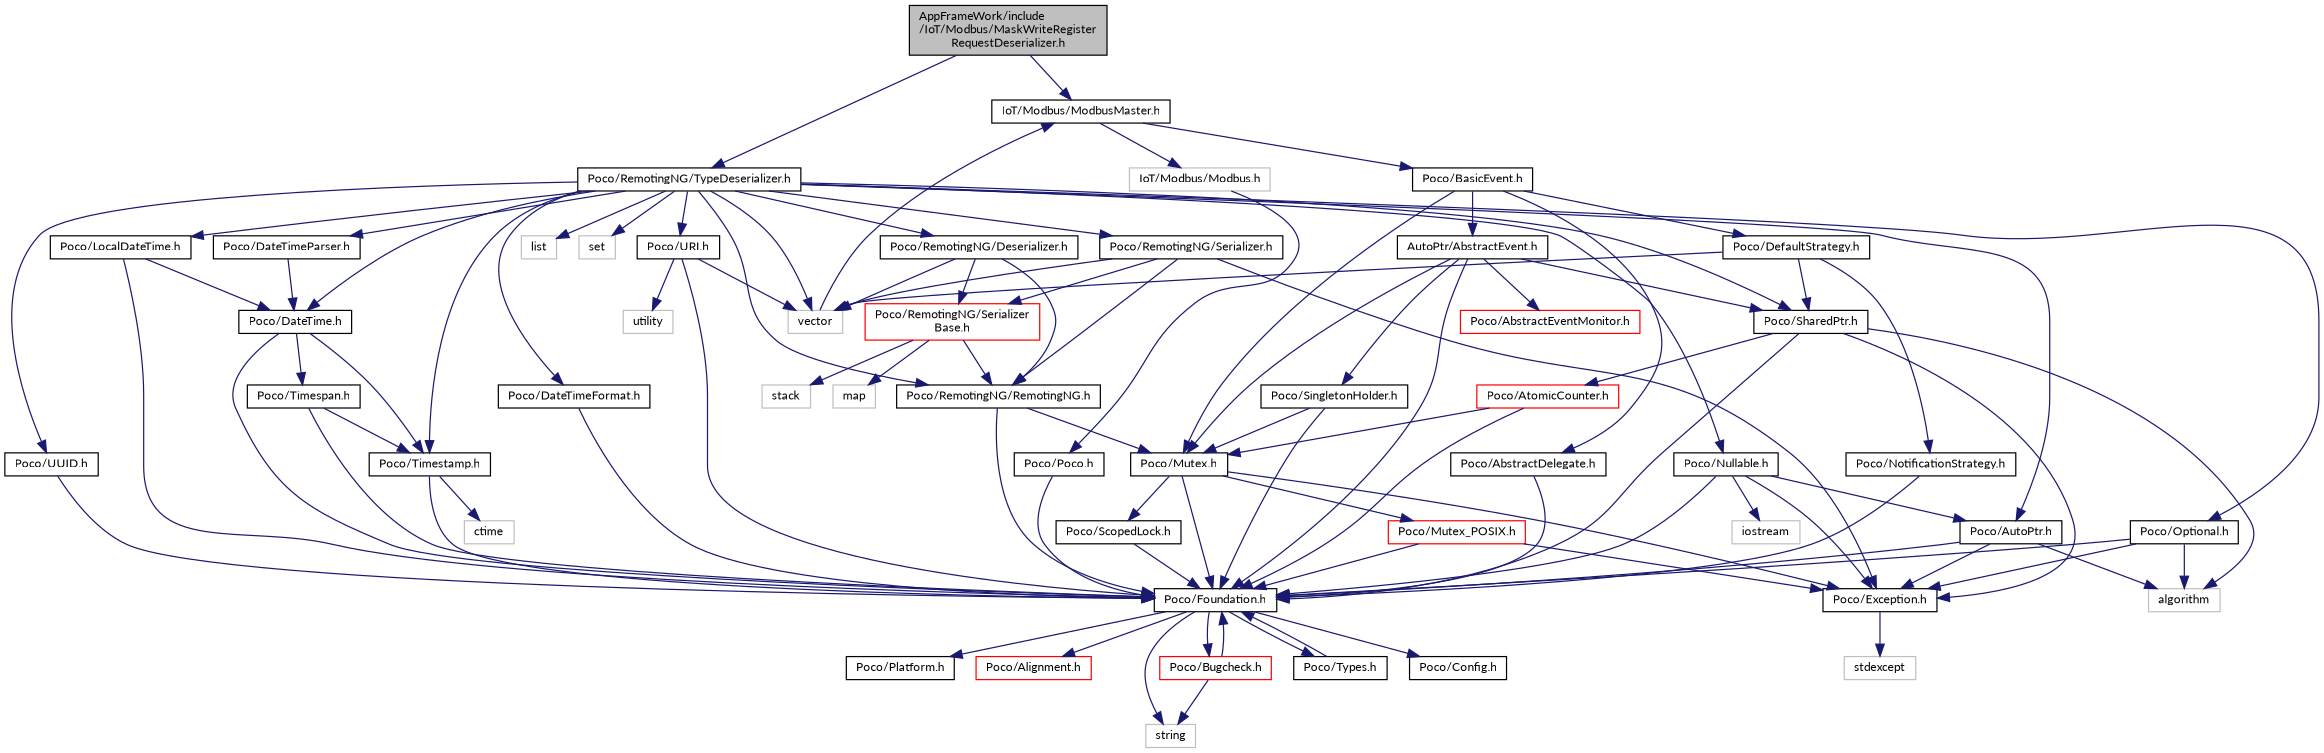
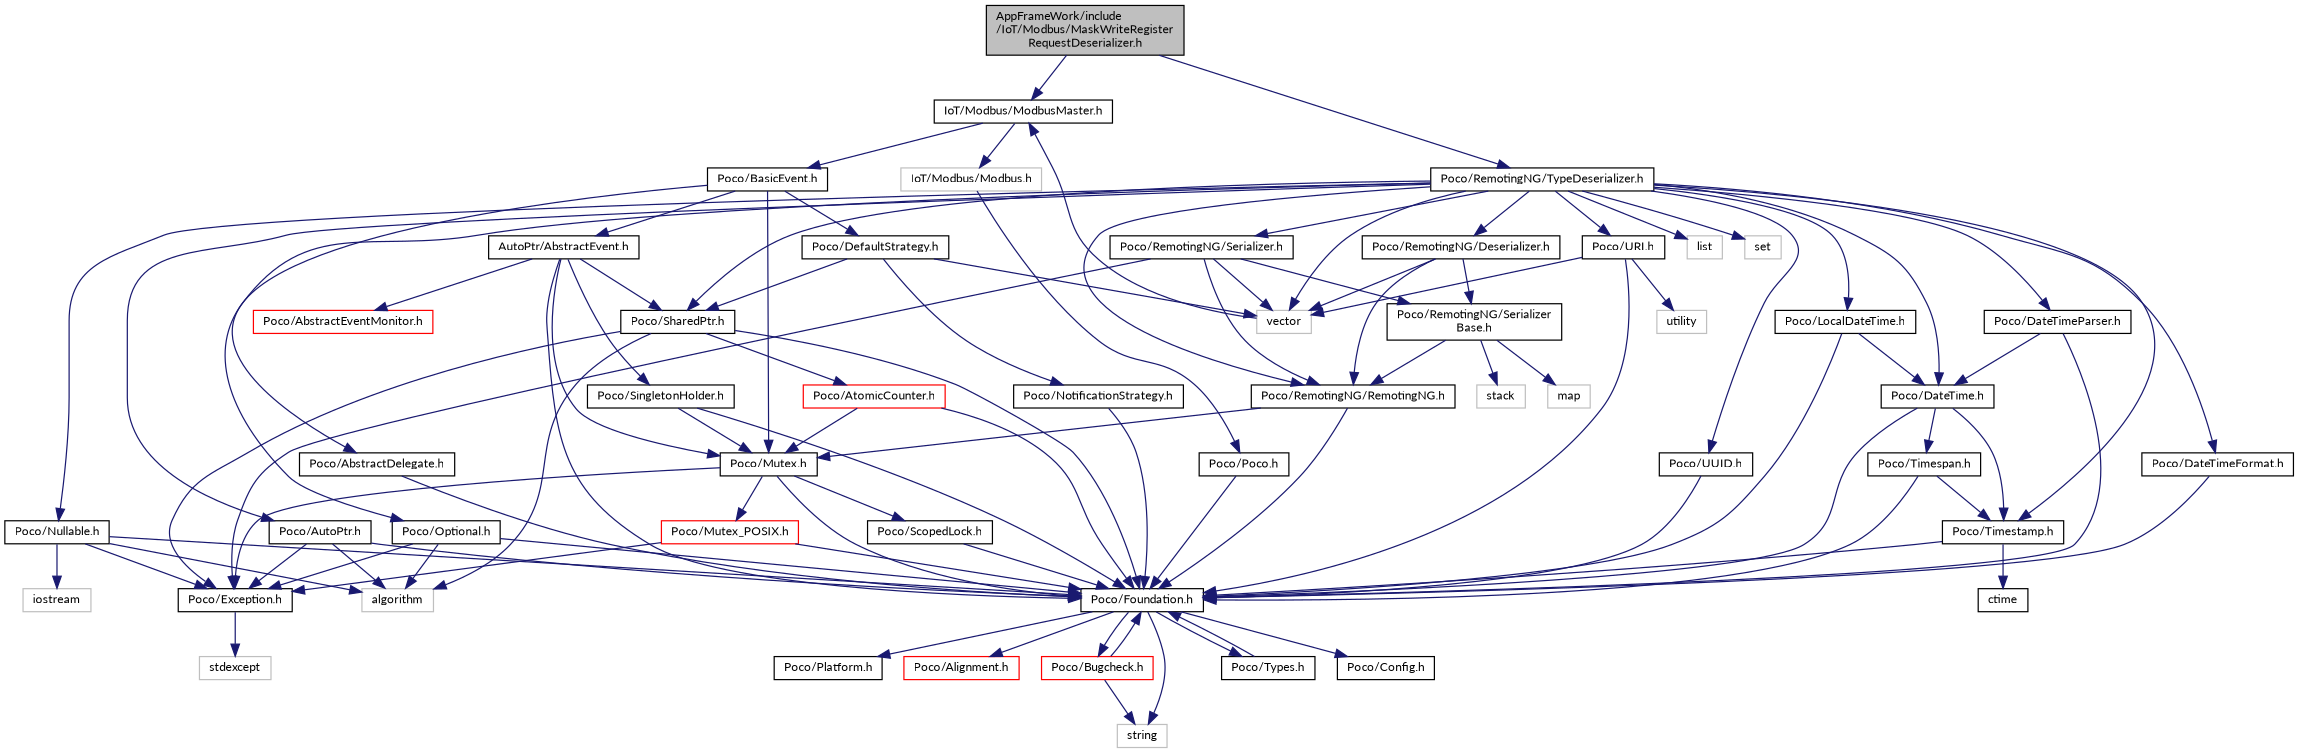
(952, 322) -> (1474, 322)
(1863, 497) -> (224, 566)
(489, 532) -> (2003, 600)
none -> (1758, 578)
